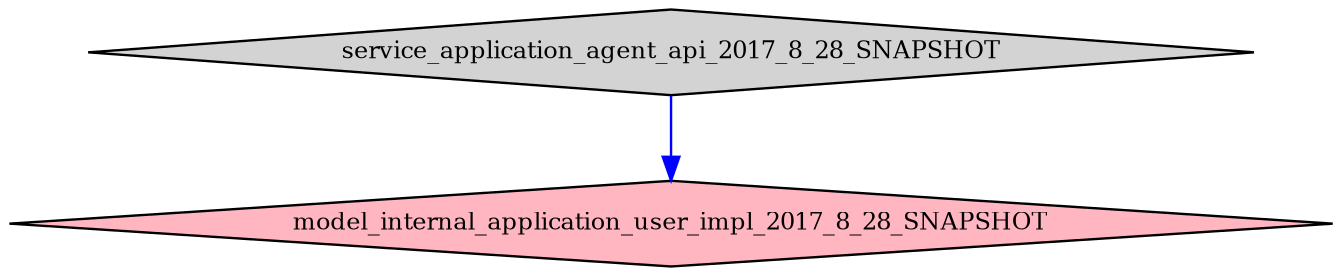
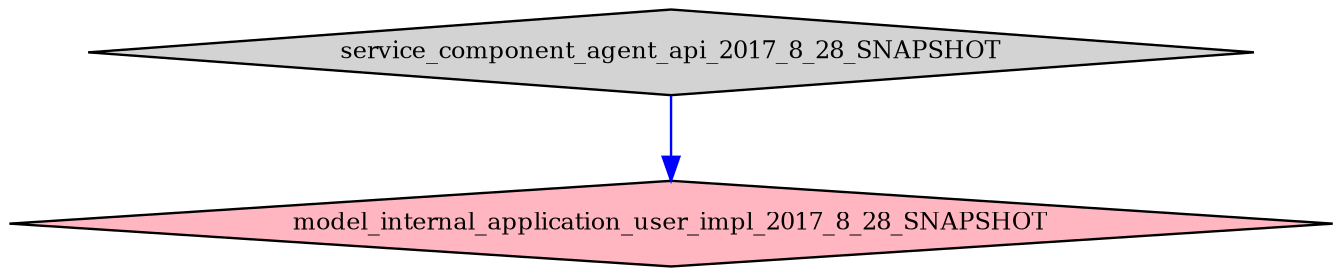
(671, 52) -> (671, 52)
